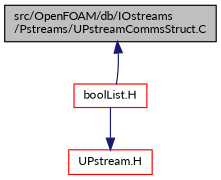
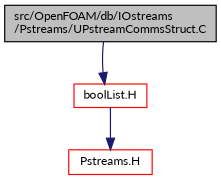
(118, 69) -> (103, 57)
(110, 162) -> (110, 162)
